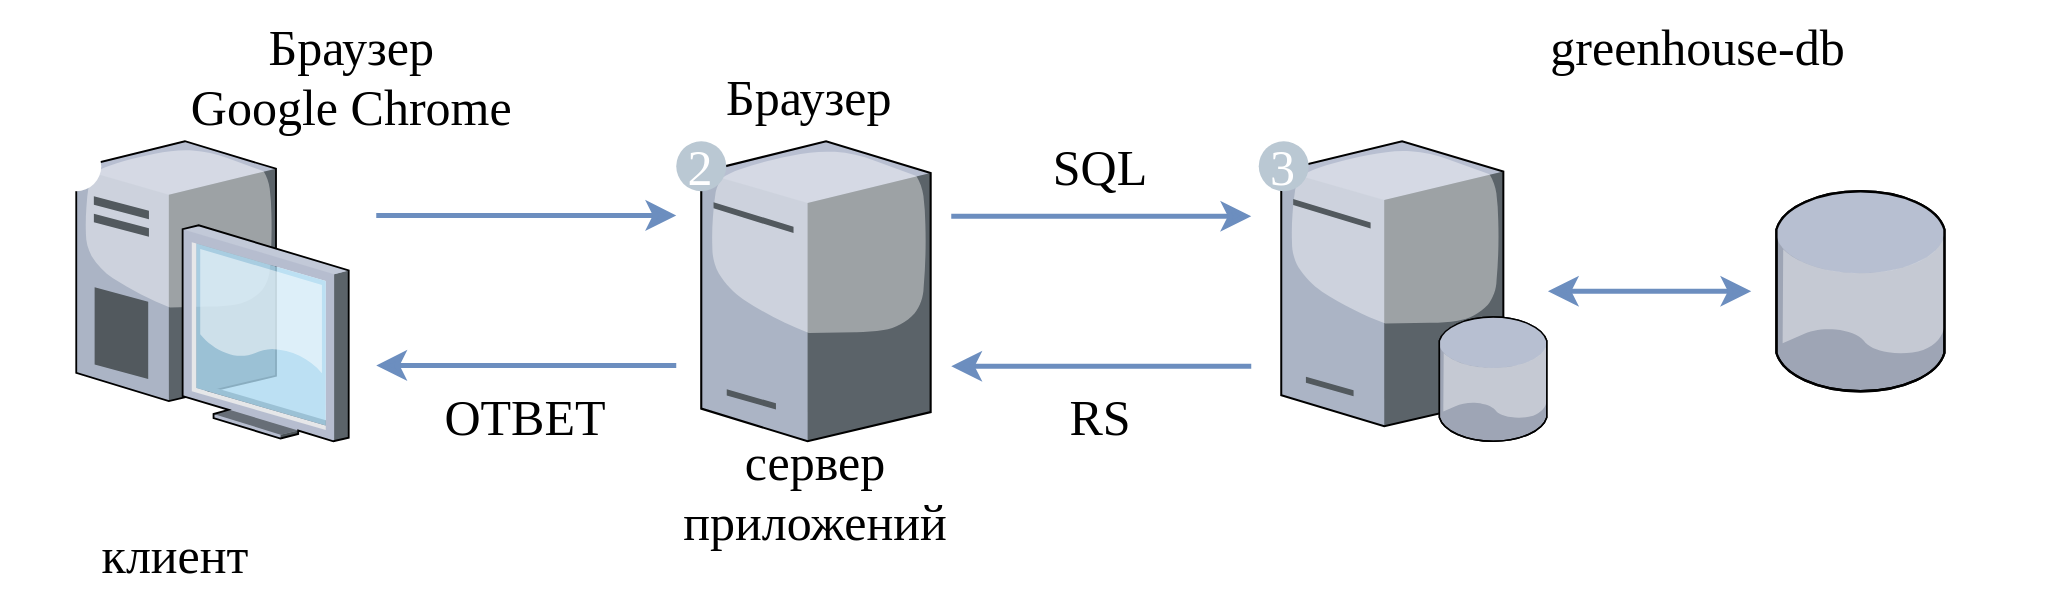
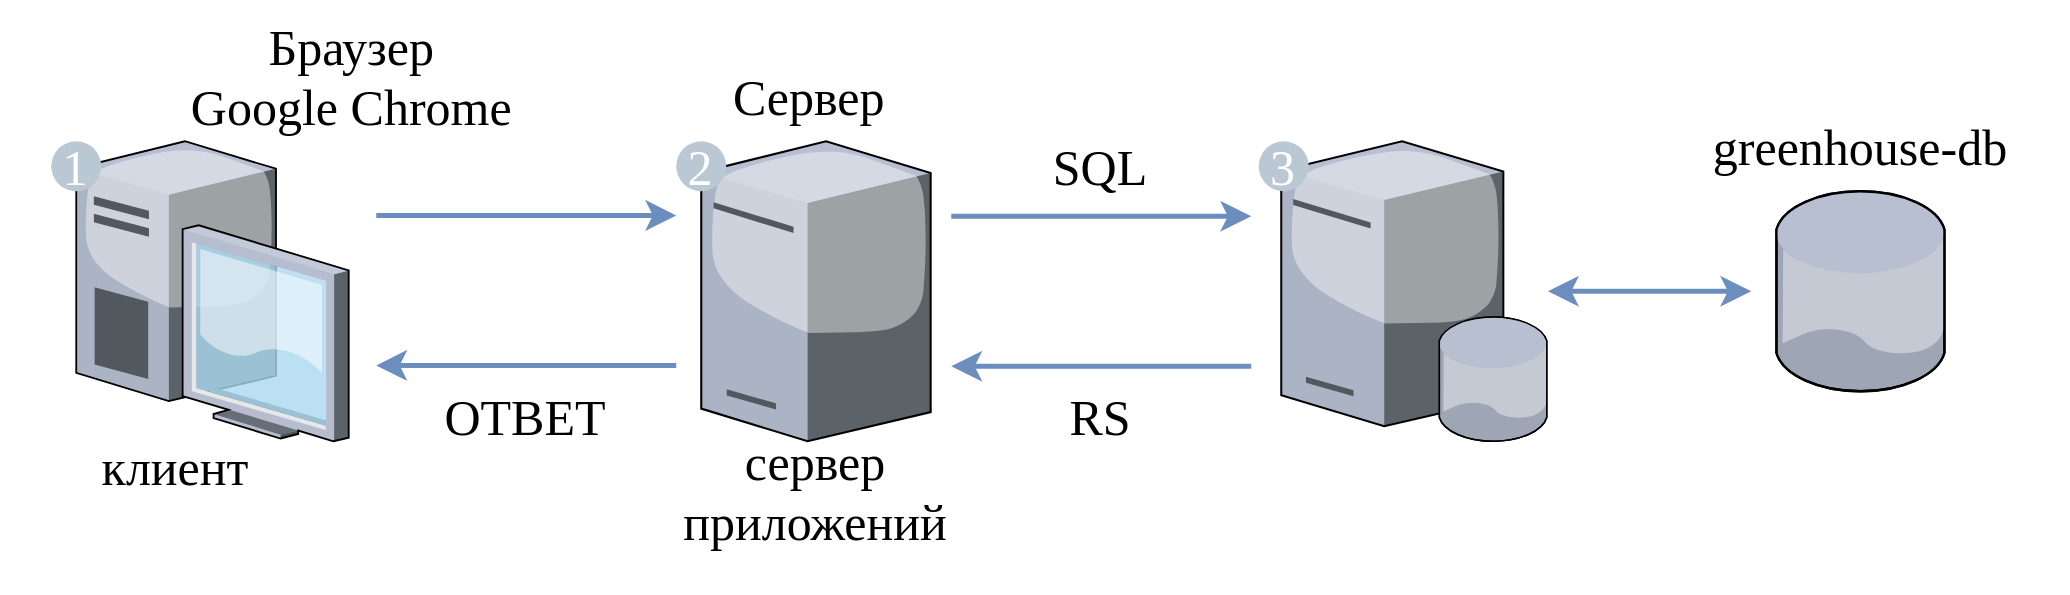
(1699, 46) -> (1861, 146)
(816, 96) -> (816, 96)
(76, 166) -> (76, 166)
(176, 554) -> (176, 466)
